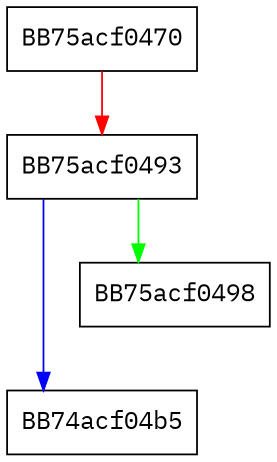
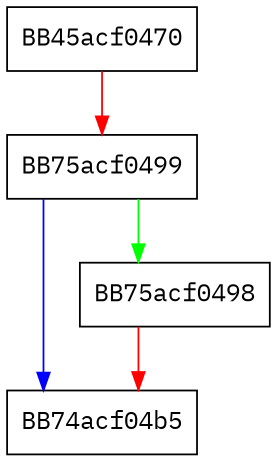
(102, 39) -> (102, 39)
(102, 167) -> (102, 167)
none -> (138, 349)
